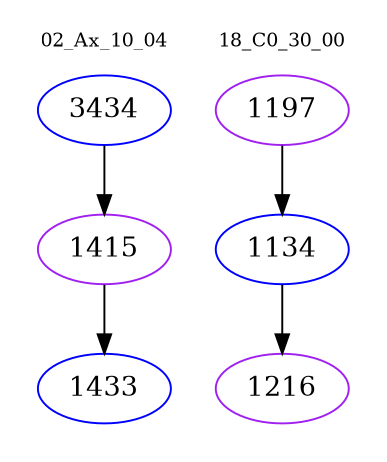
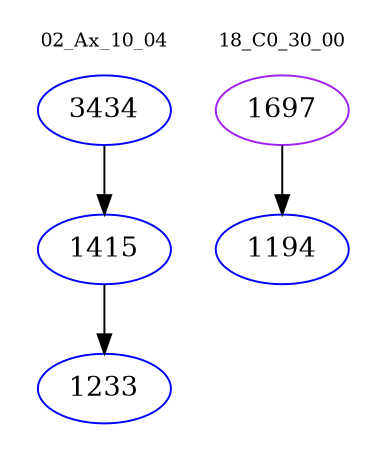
(282, 110) -> (282, 110)
(104, 249) -> (104, 249)
(282, 249) -> (282, 249)
(104, 389) -> (104, 389)
(282, 389) -> none
